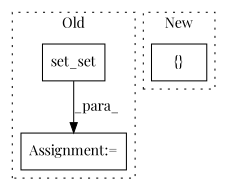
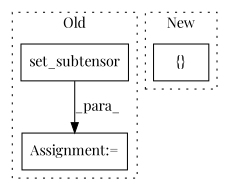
(74, 62) -> (75, 62)
